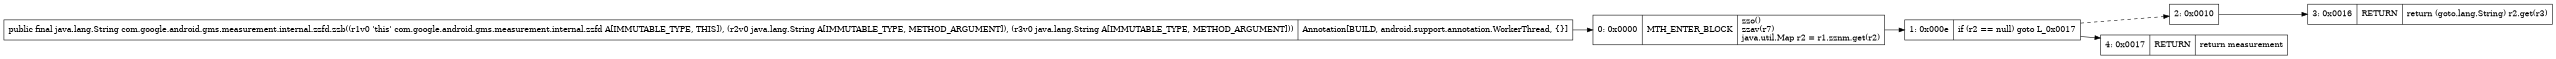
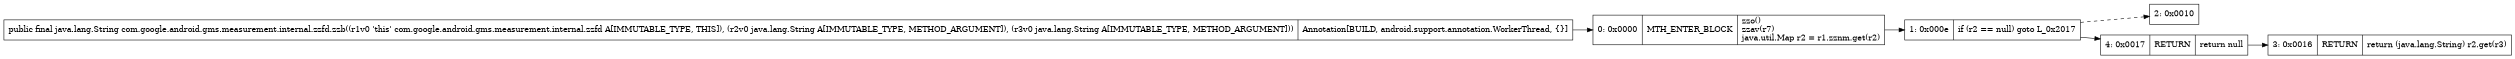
(2260, 14) -> (2255, 45)
(2477, 14) -> (2437, 45)
(2017, 30) -> (2017, 30)
(2241, 45) -> (2222, 45)
